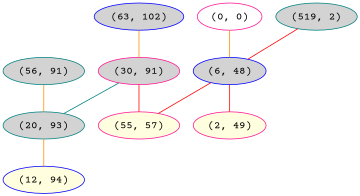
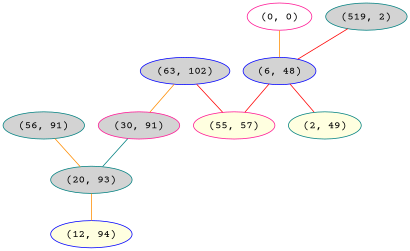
(139, 98) -> (210, 98)
(230, 125) -> (325, 125)
